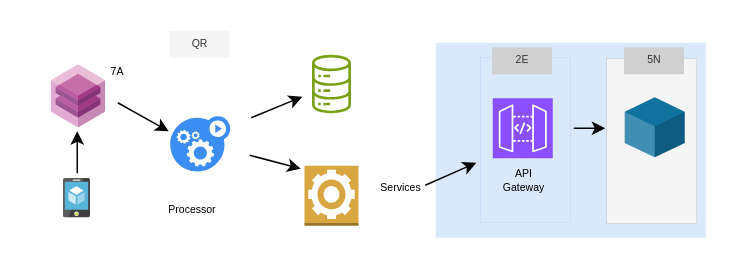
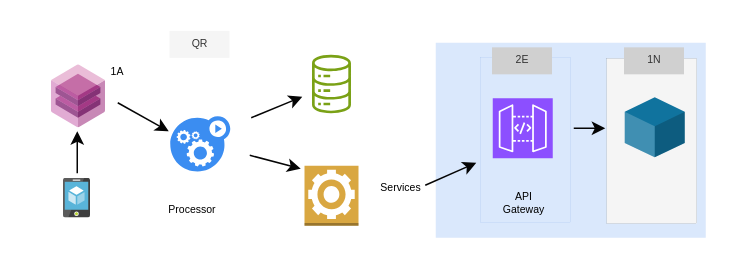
(655, 61) -> (655, 61)
(118, 73) -> (118, 73)
(524, 181) -> (524, 203)
